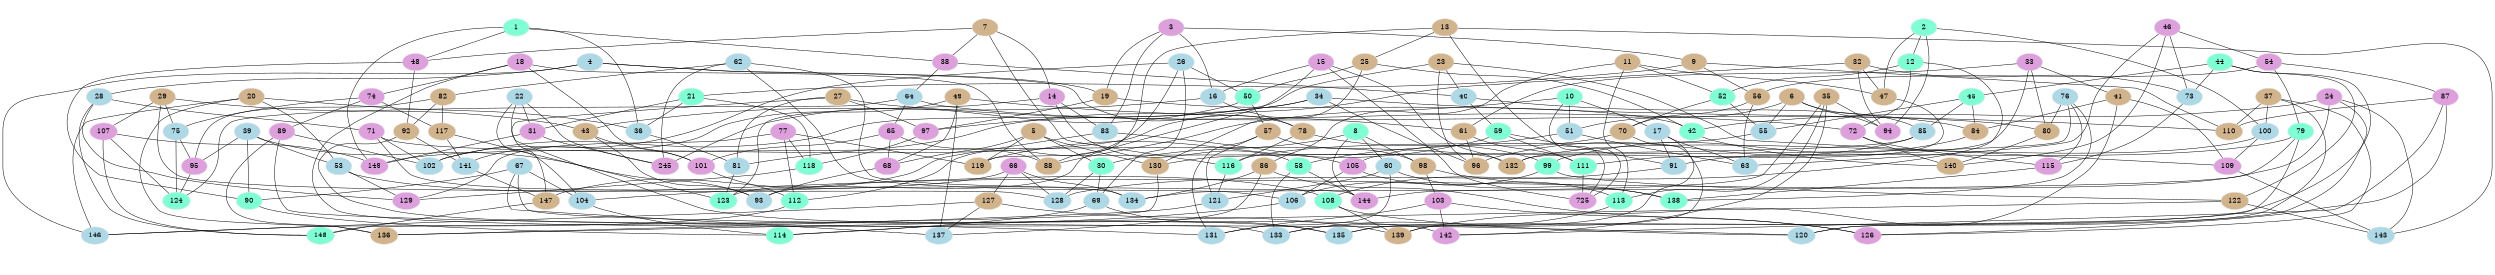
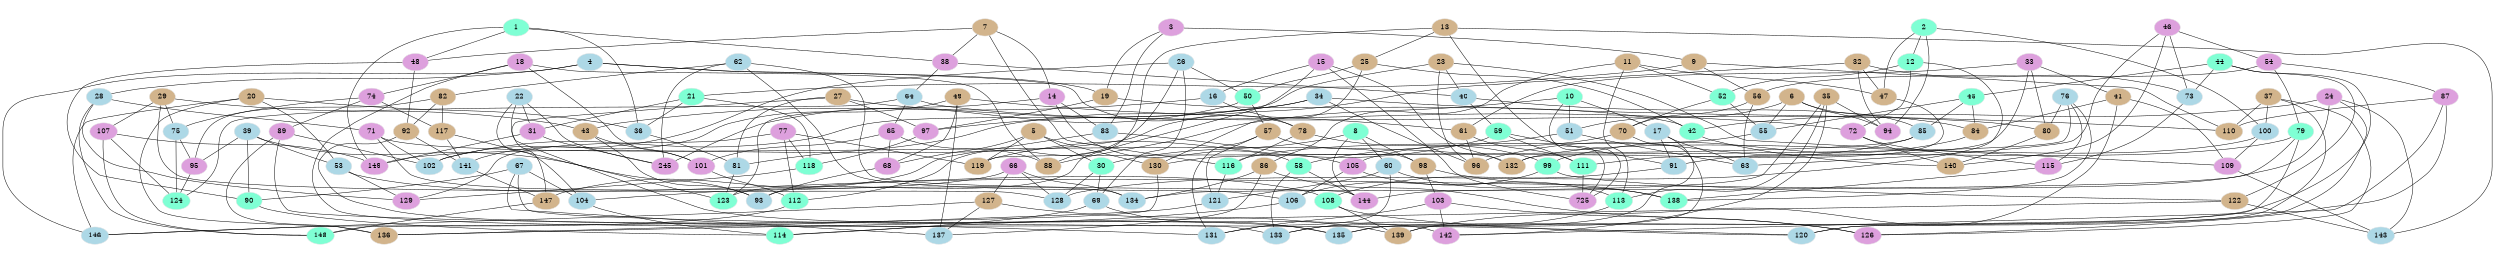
(1201, 58) -> none
